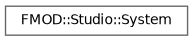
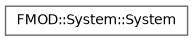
(97, 21) -> (97, 21)
